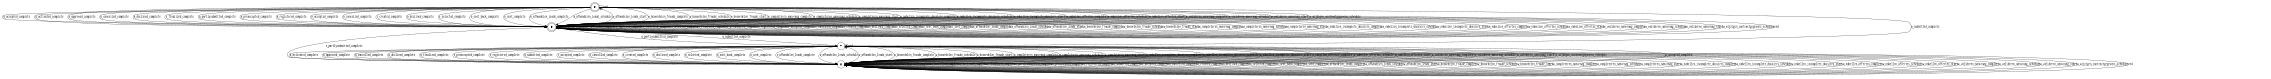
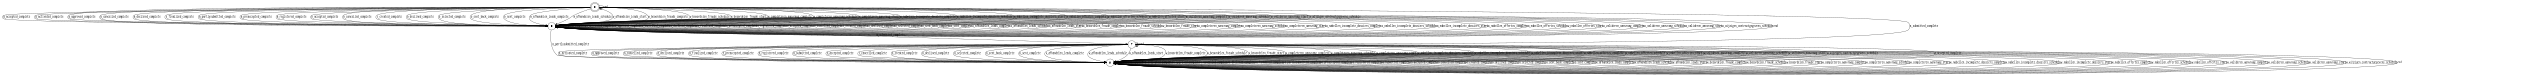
(552, 27) -> (552, 26)
(697, 42) -> none
